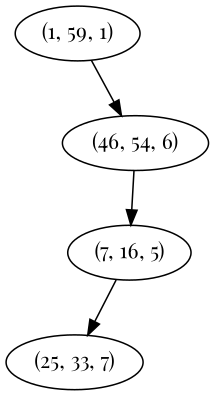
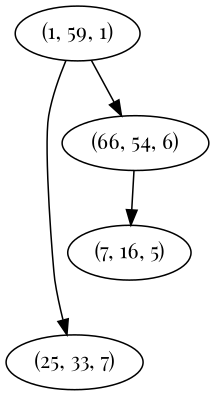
(135, 143) -> (135, 143)
(105, 301) -> (48, 189)
